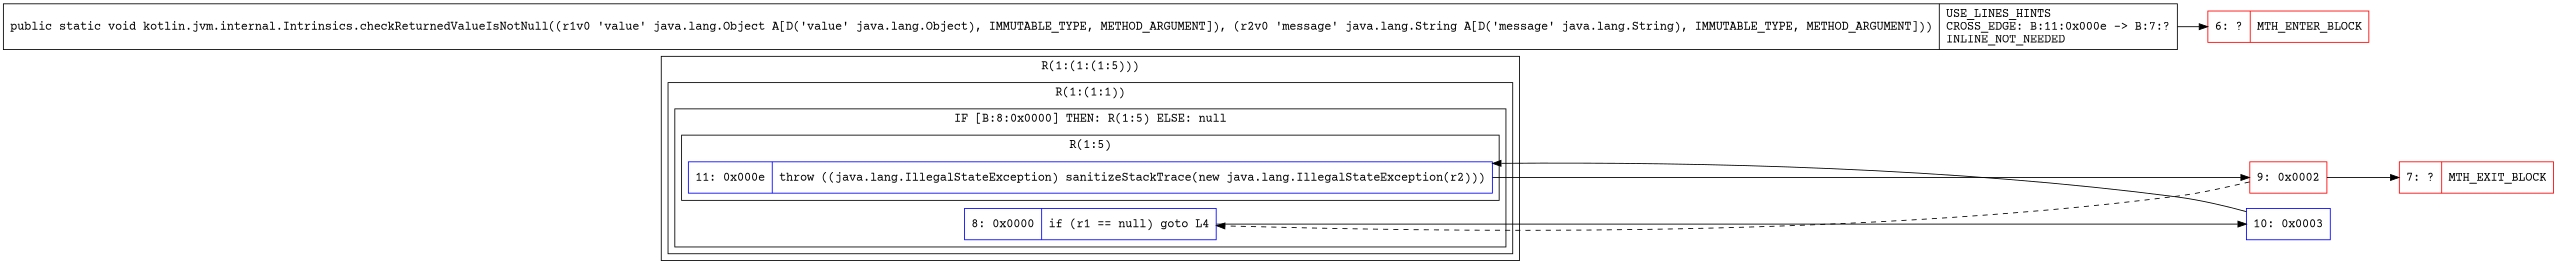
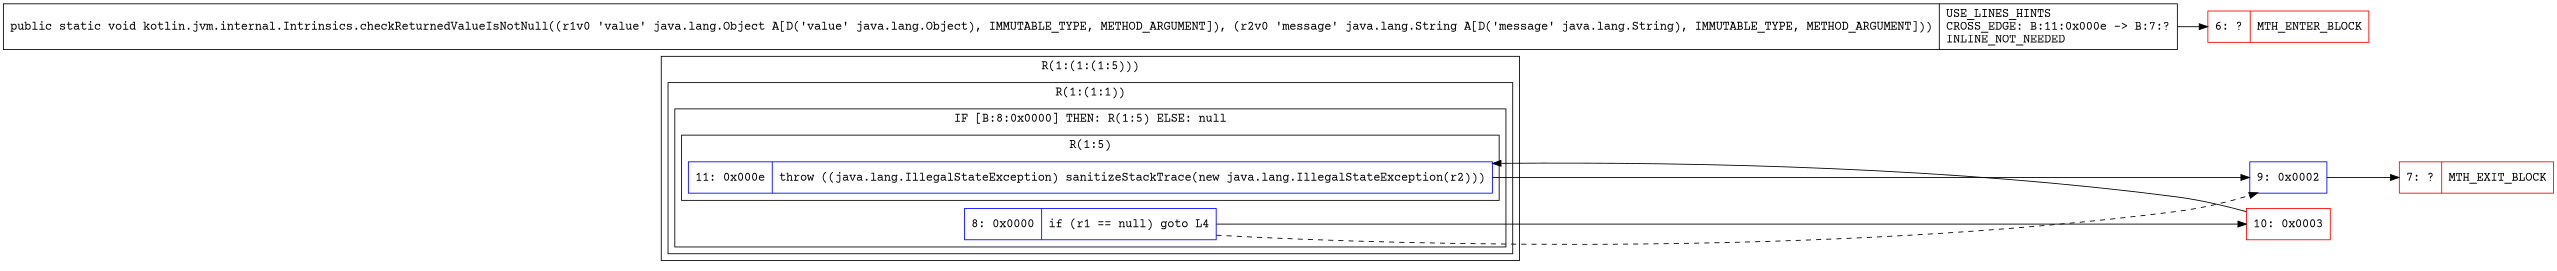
(2288, 177) -> (2288, 177)
(2288, 224) -> (2288, 224)
(1636, 229) -> (1734, 242)
